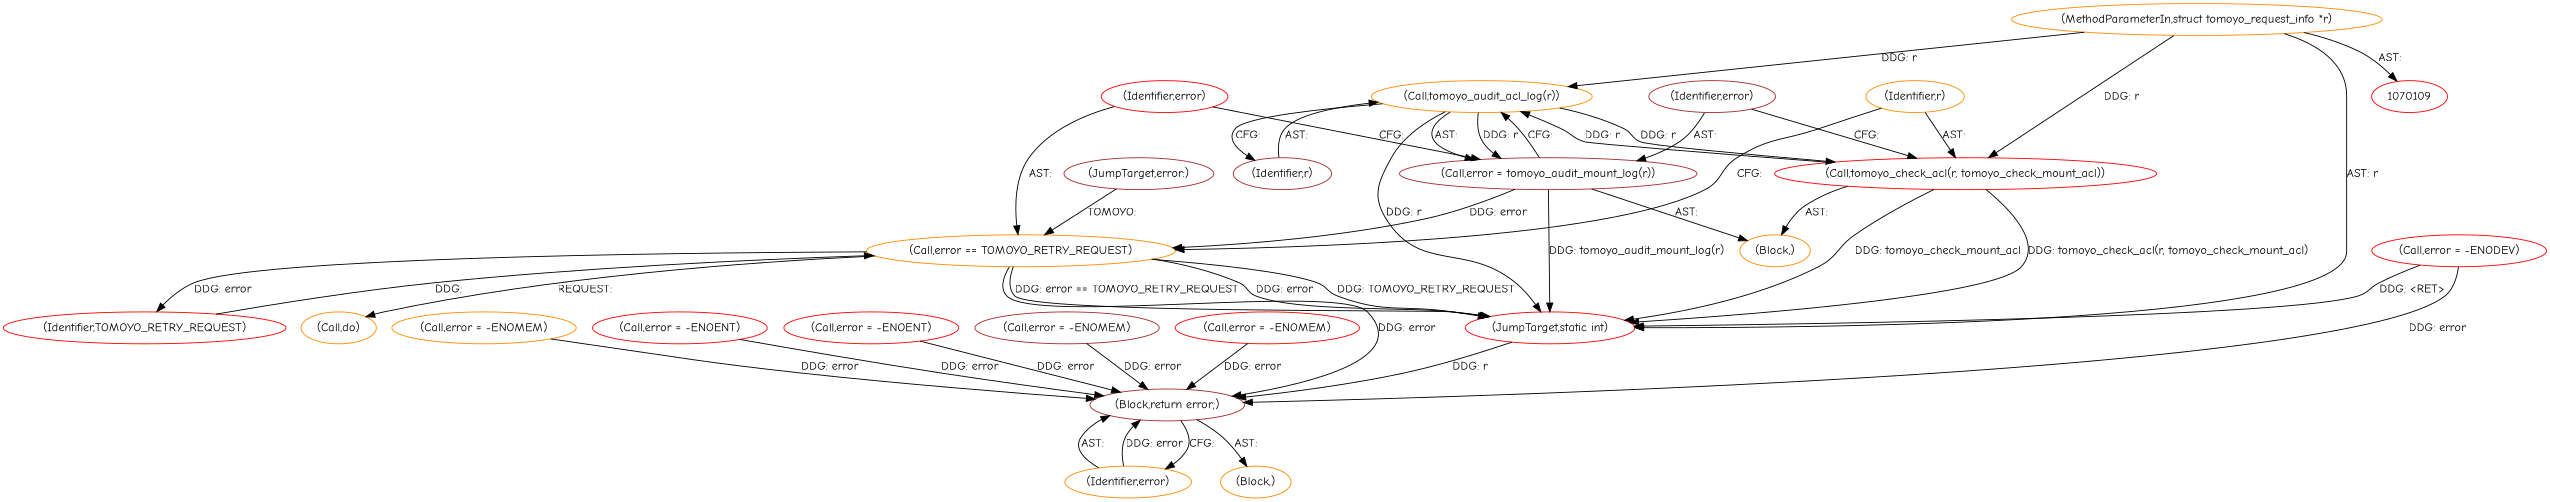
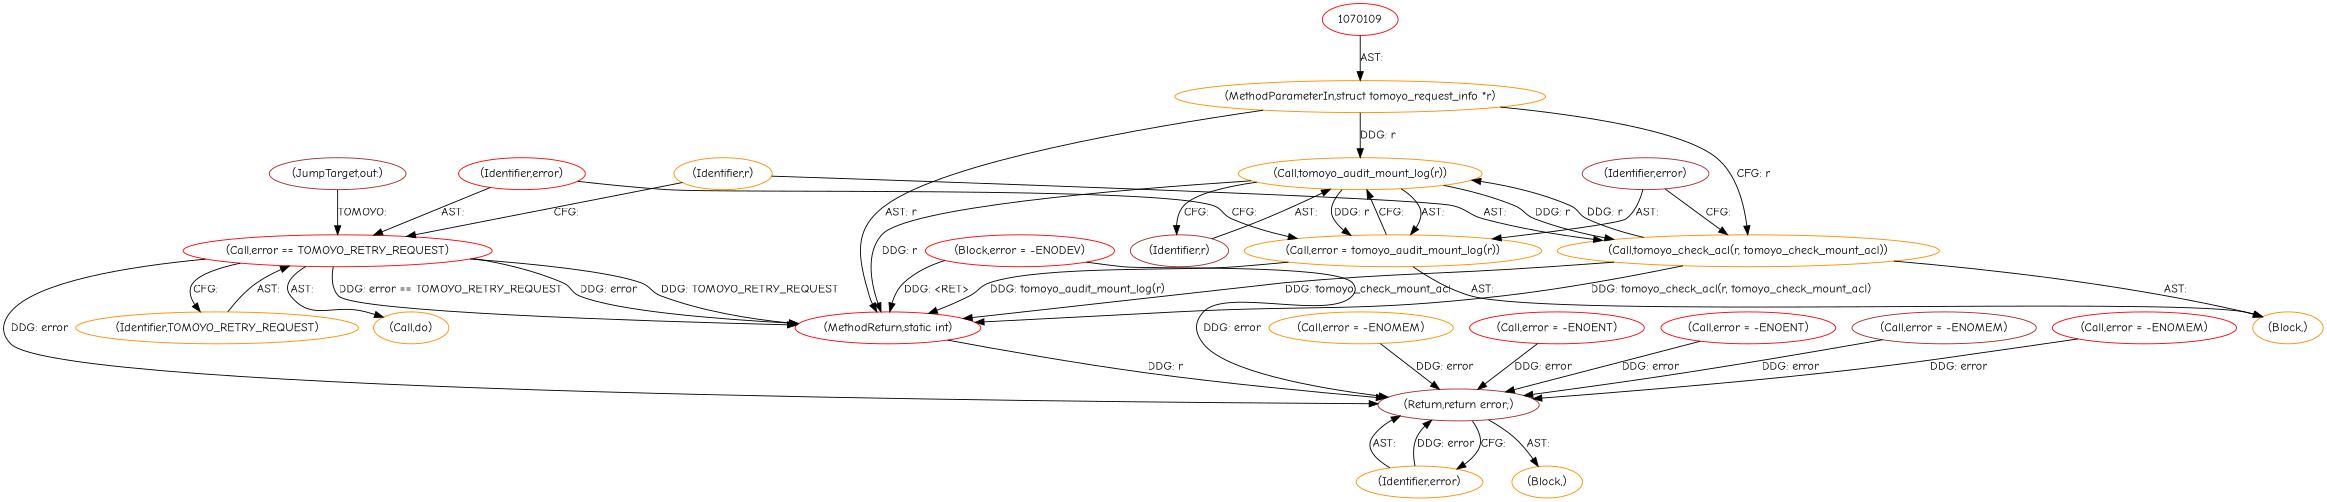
(2351, 48) -> (1360, 54)
(1482, 97) -> (1360, 174)
(2122, 97) -> (1754, 174)
(1139, 174) -> (338, 174)
(1548, 174) -> (1393, 251)
(1966, 174) -> (1748, 251)
(1351, 232) -> none
(1021, 251) -> (338, 251)
(2459, 251) -> (1020, 251)
(223, 289) -> (208, 289)
(451, 289) -> (271, 289)
(587, 289) -> (304, 289)
(145, 328) -> (217, 328)
(1550, 328) -> (888, 328)
(1167, 405) -> (1459, 405)
